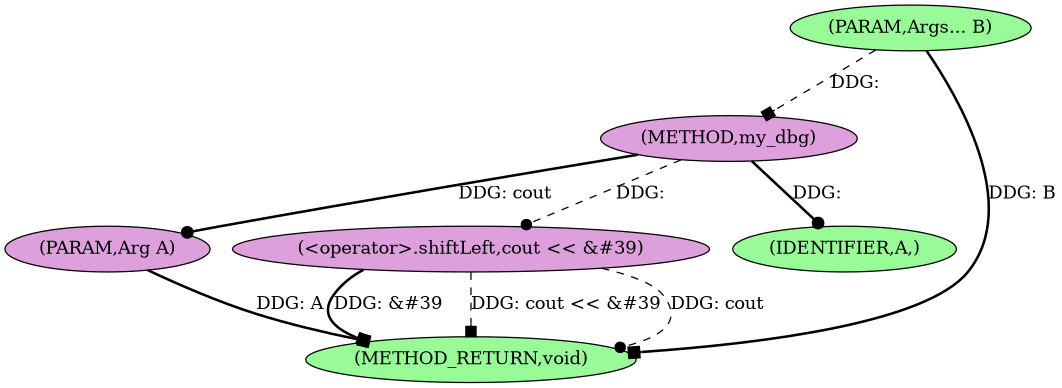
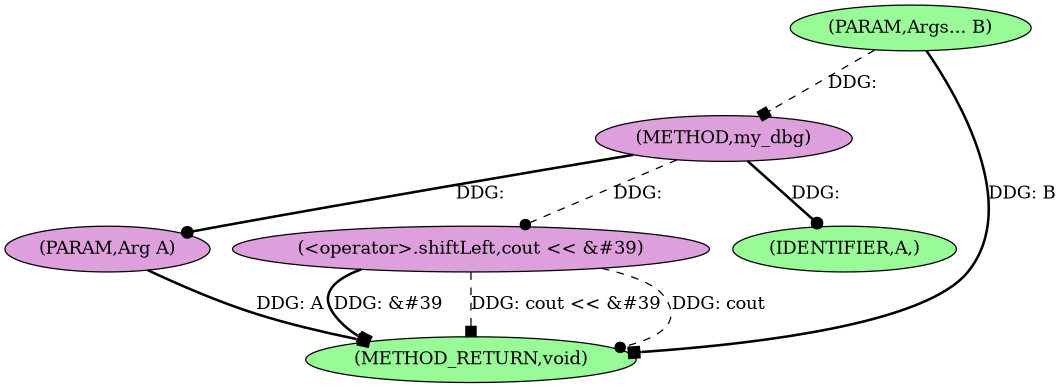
(505, 194) -> (483, 194)
